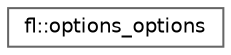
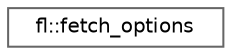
(116, 27) -> (116, 27)
